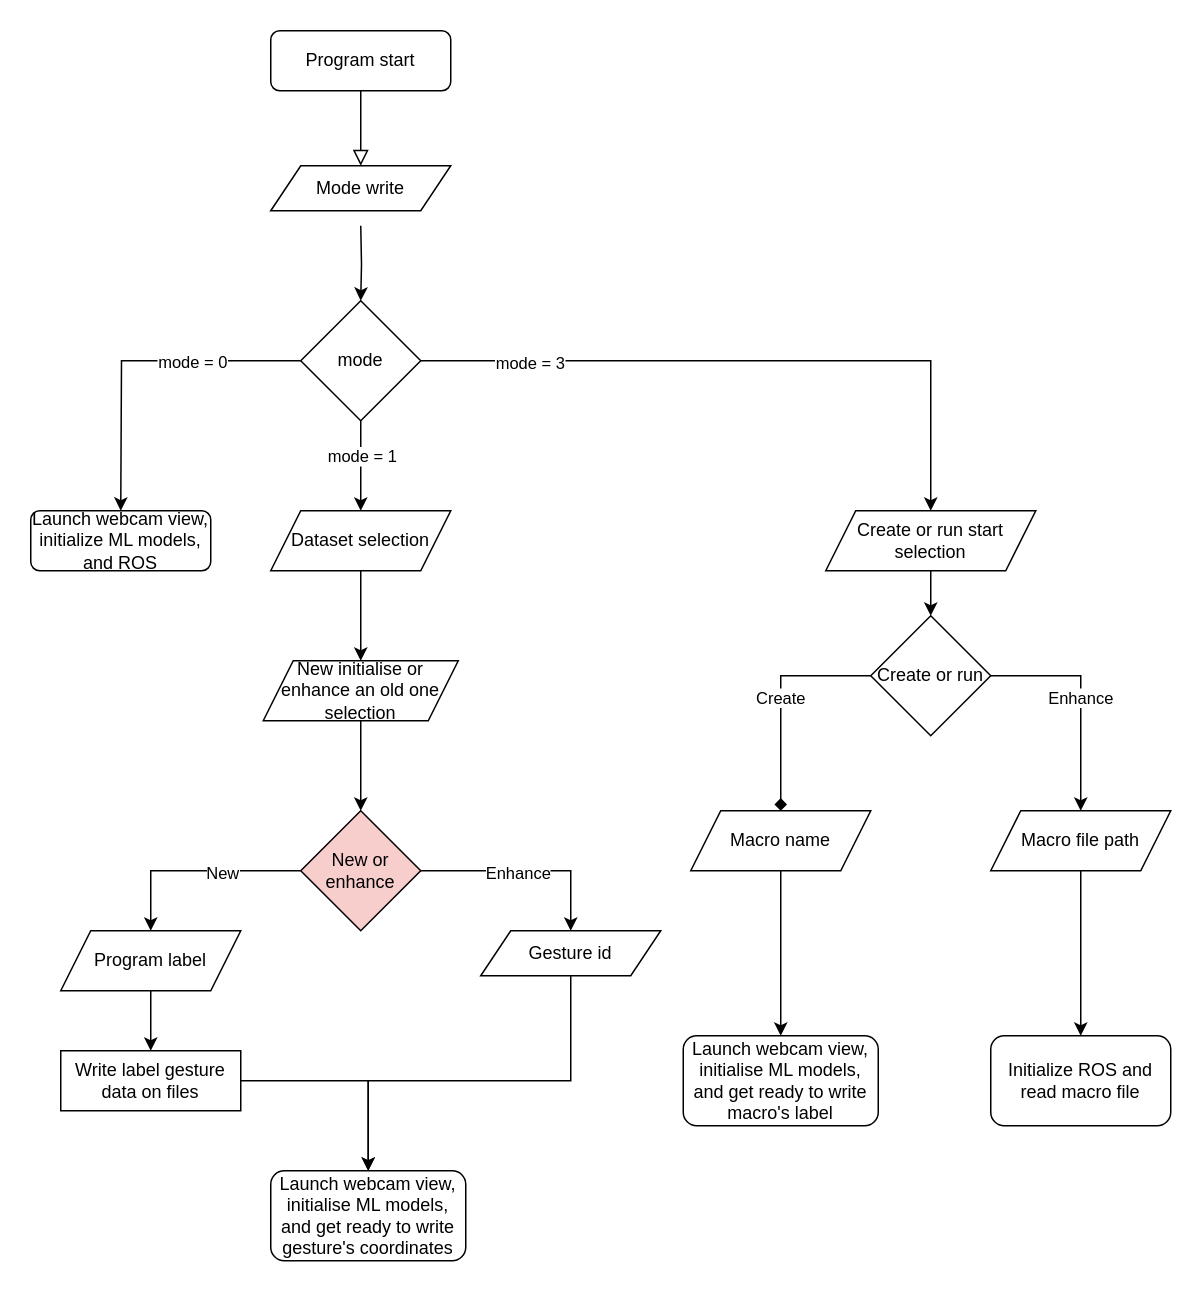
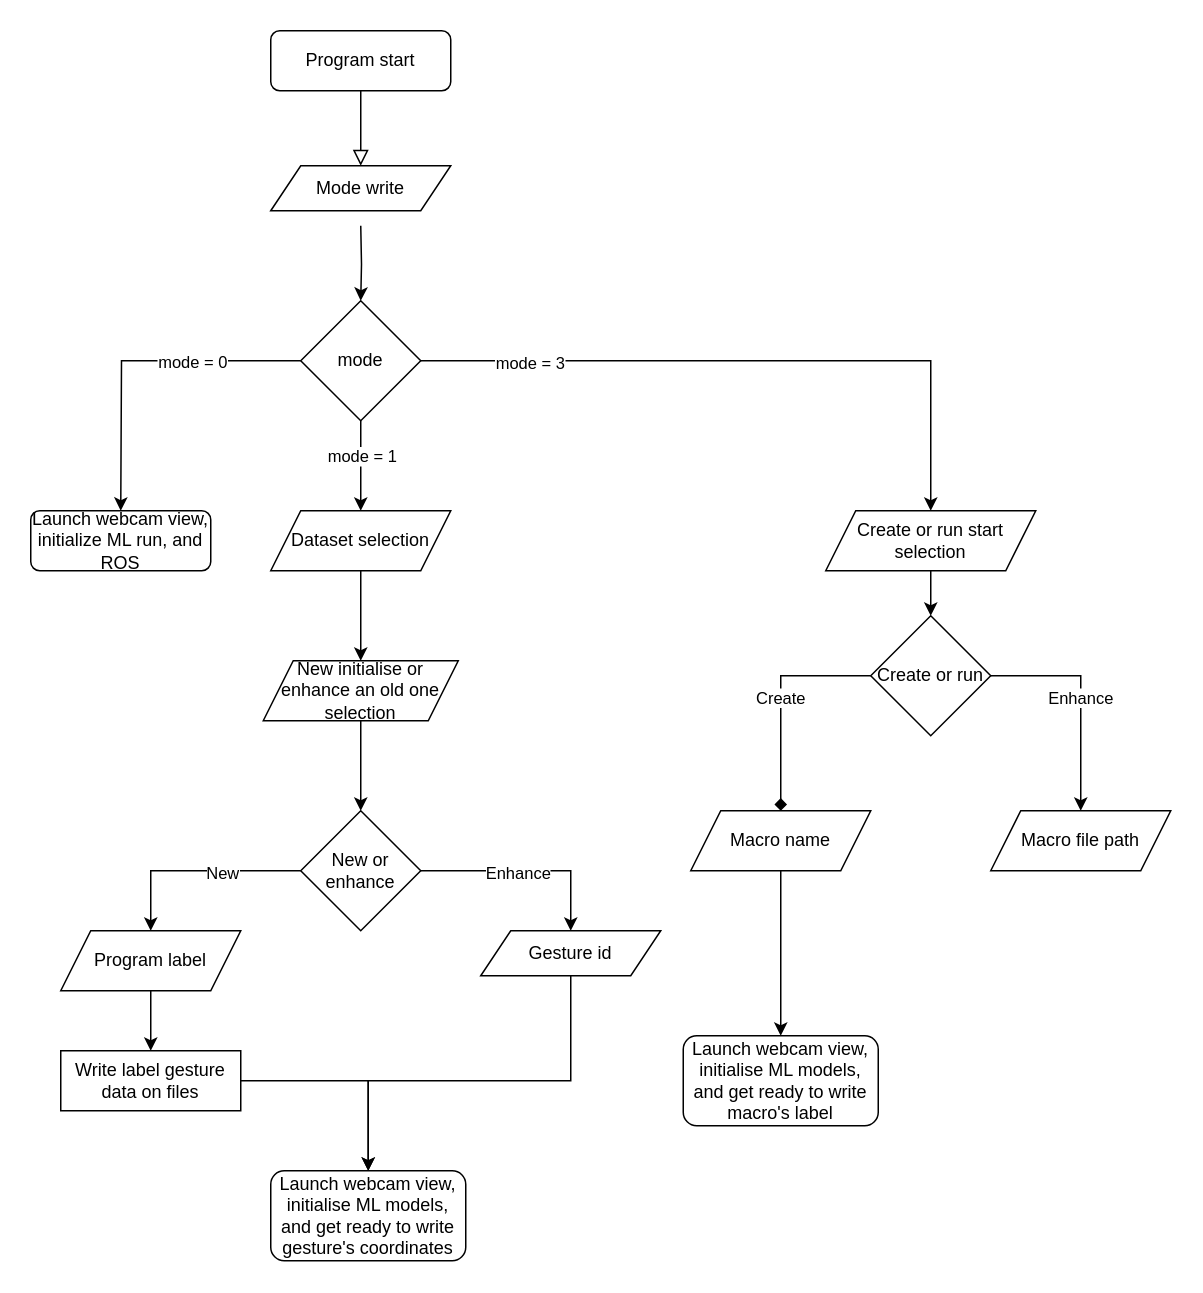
(121, 541) -> (121, 541)
(361, 871) -> (361, 871)
(1081, 948) -> none
(1081, 1081) -> none
